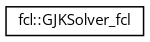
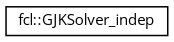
(75, 21) -> (87, 21)
